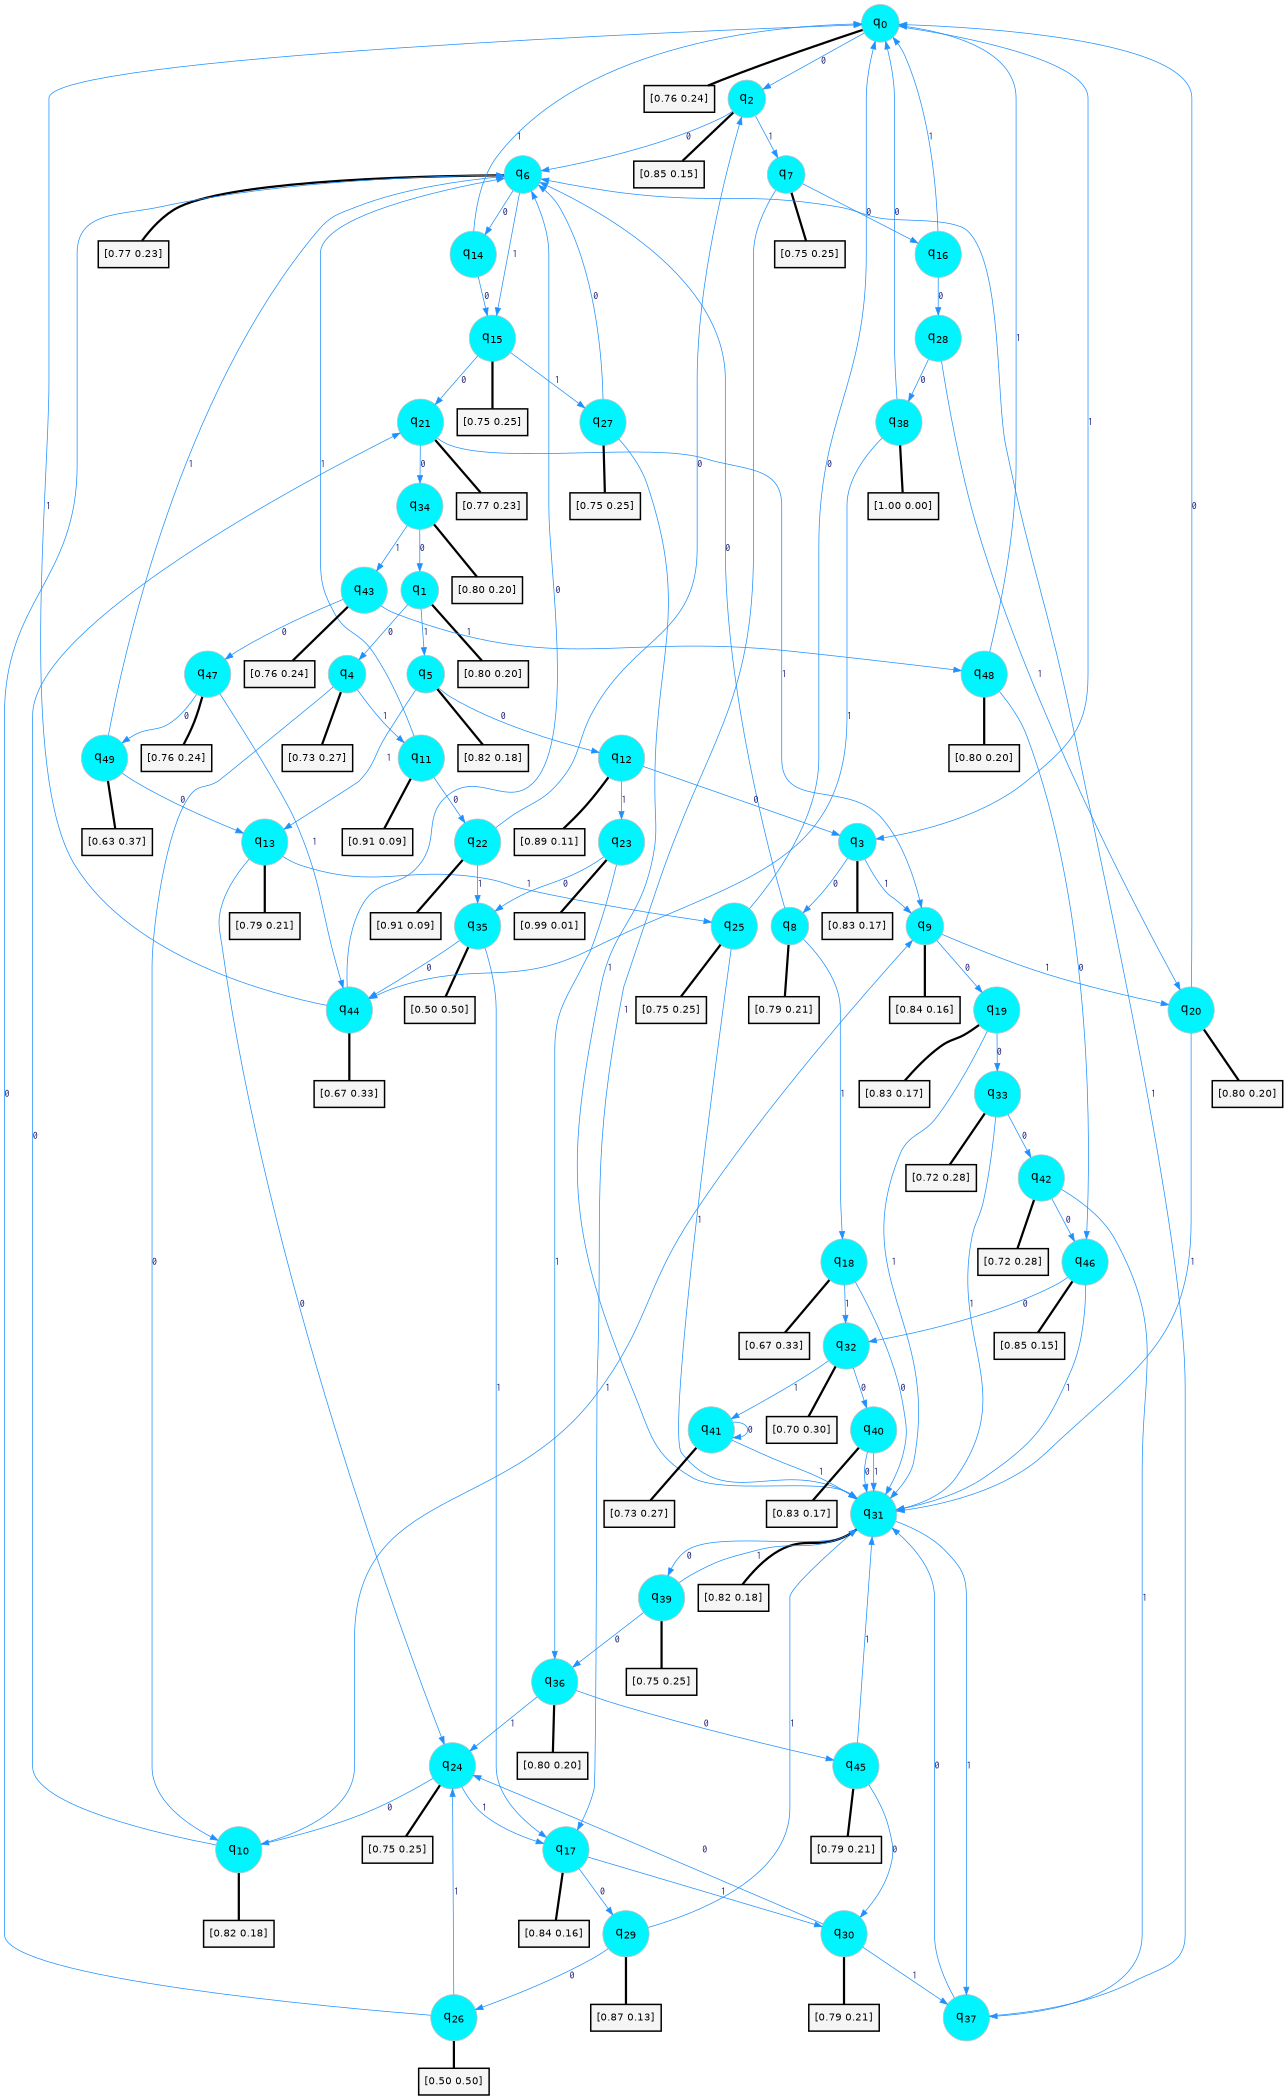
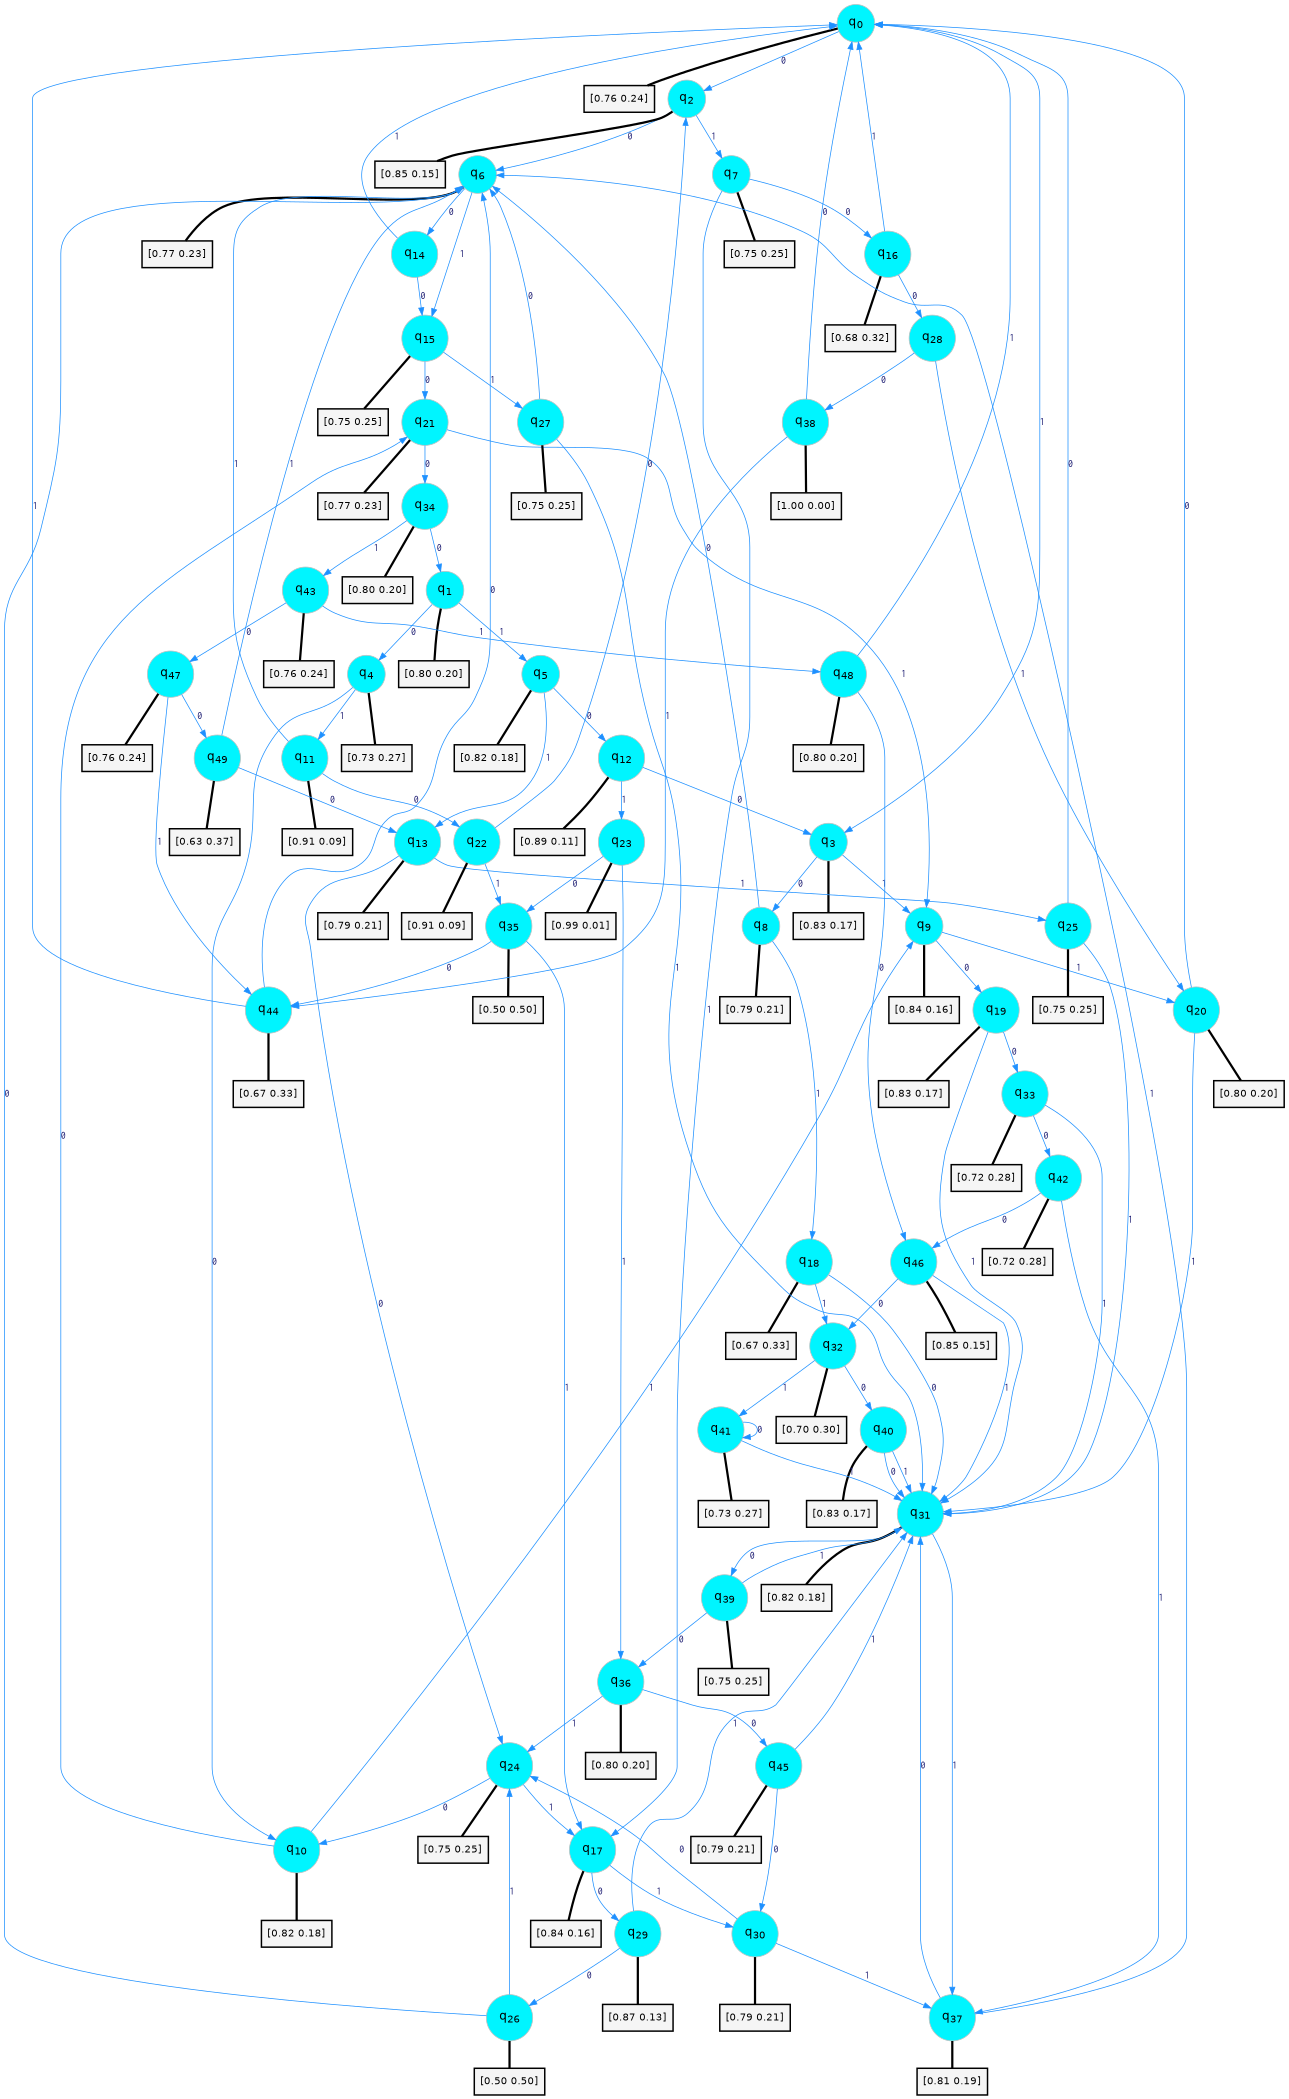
none -> (860, 338)
none -> (952, 2082)
